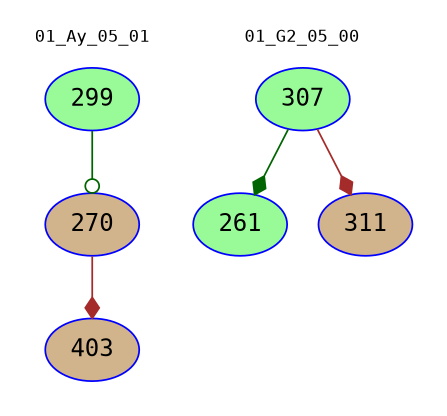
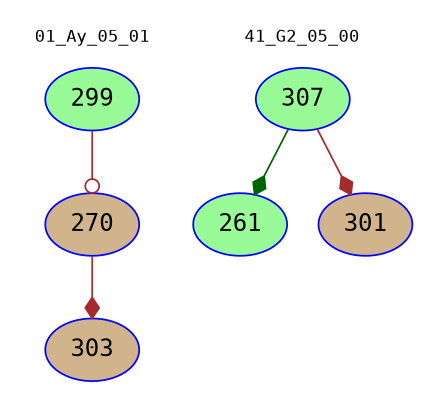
(303, 37) -> (303, 37)
(92, 155) -> (92, 155)
(365, 224) -> (365, 224)
(92, 350) -> (92, 350)
